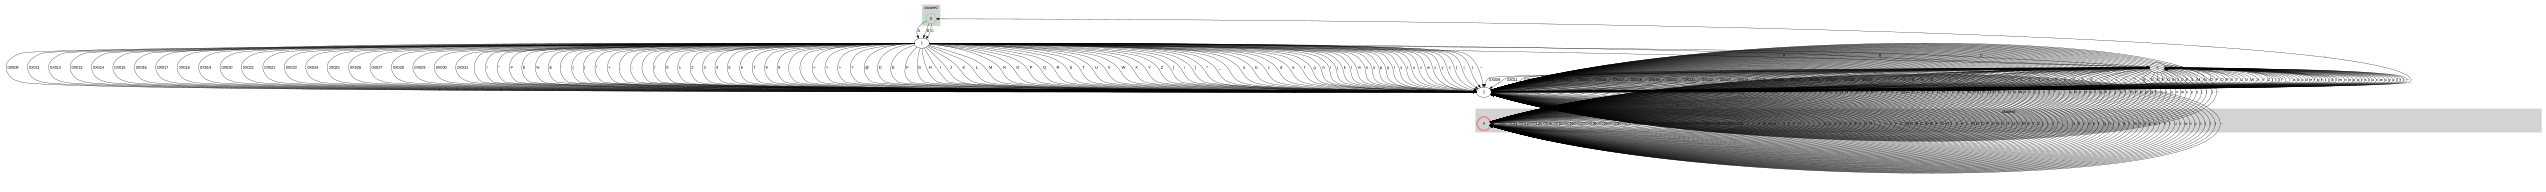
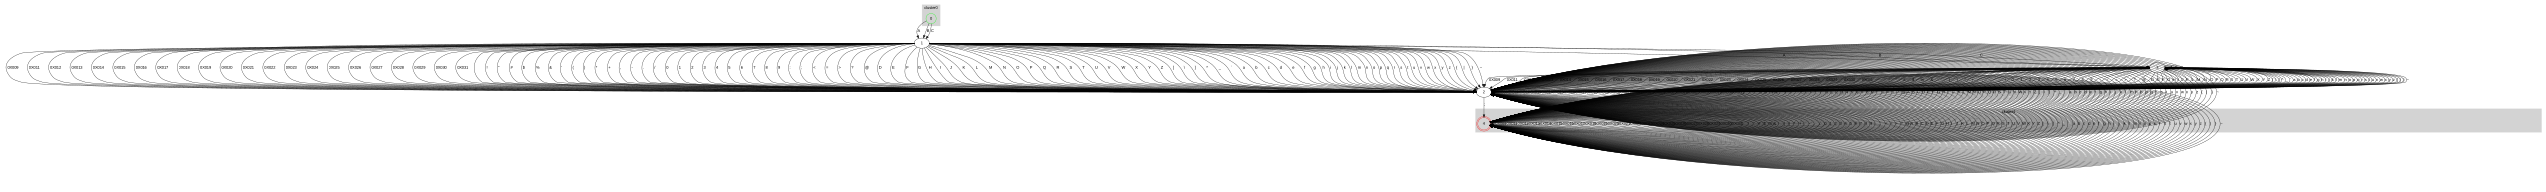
(2138, 43) -> (1484, 106)
